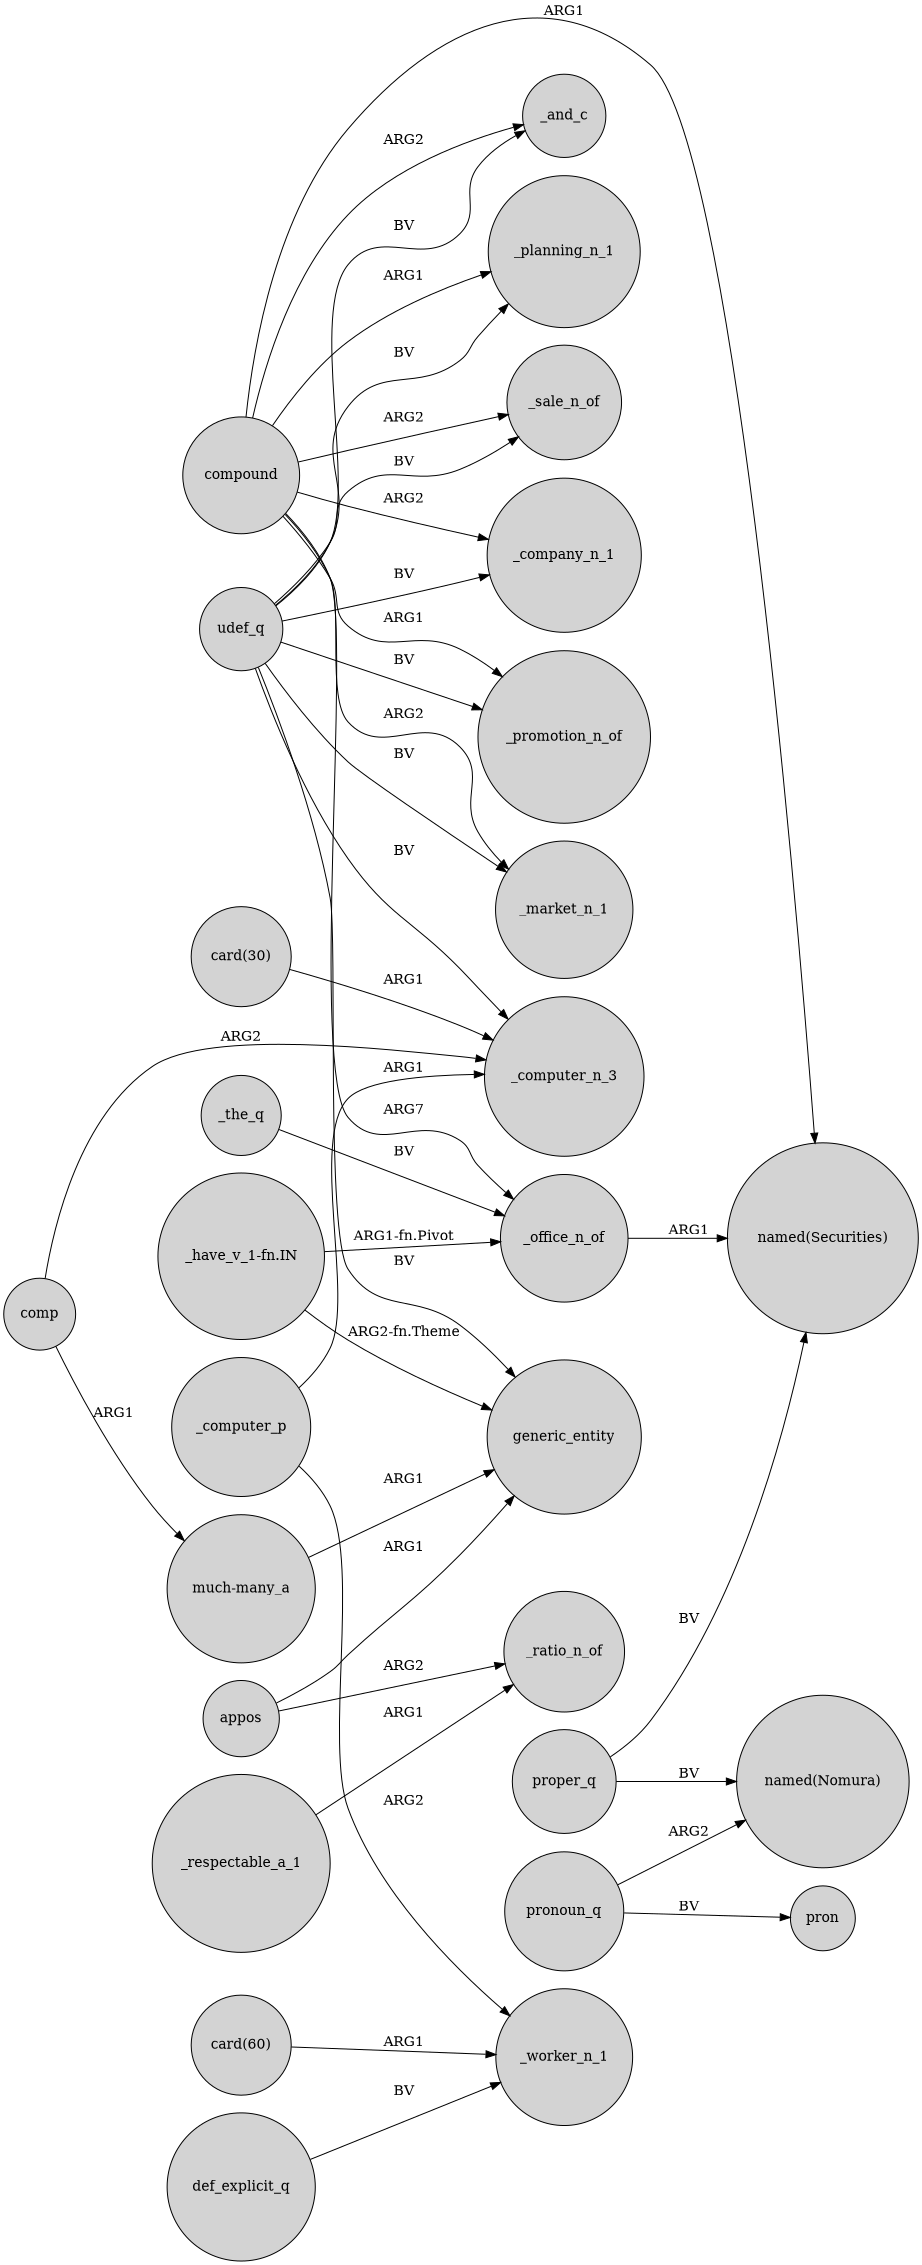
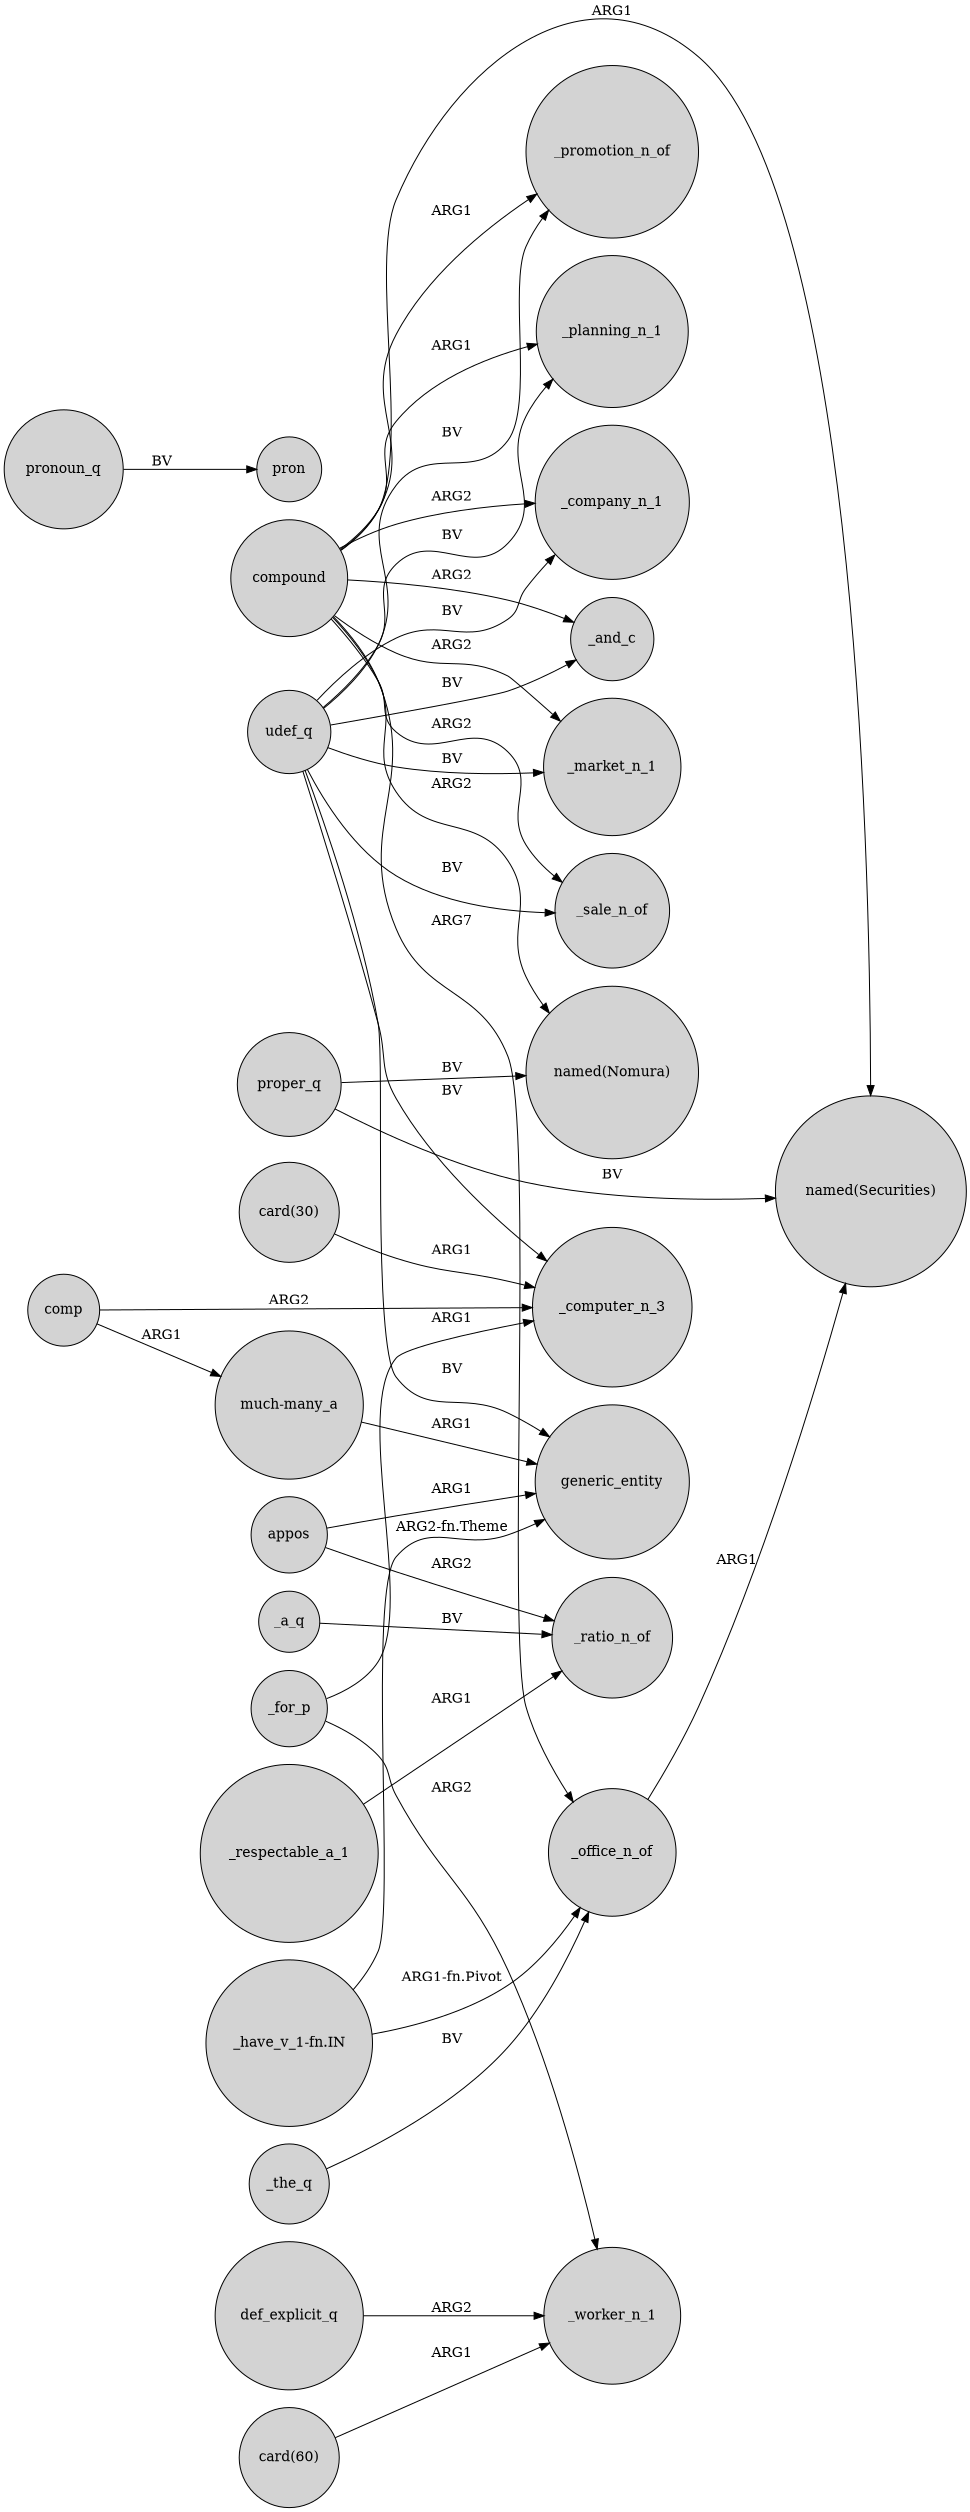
(241, 1427) -> (289, 1709)
none -> (289, 1622)
(677, 1855) -> (433, 820)
(404, 2092) -> (452, 2308)
